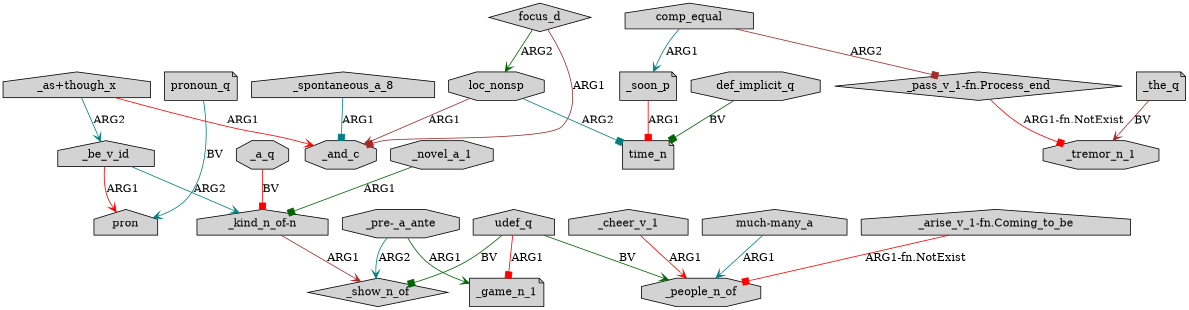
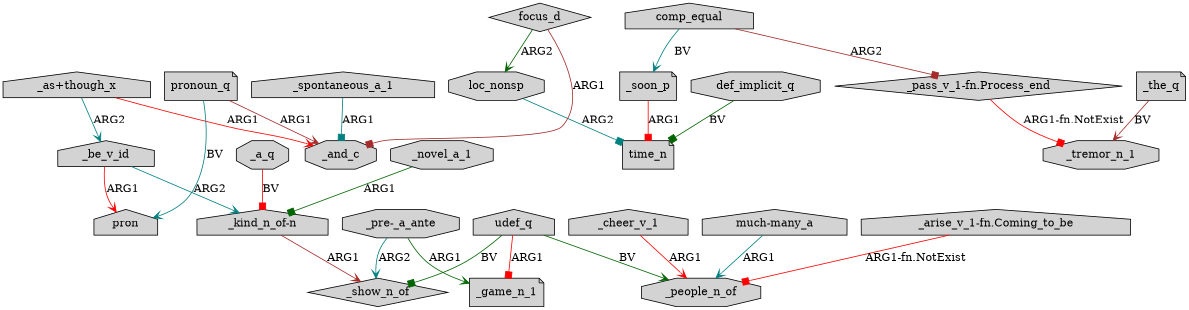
(683, 52) -> (683, 52)
(343, 86) -> (343, 86)
(421, 120) -> (270, 120)
